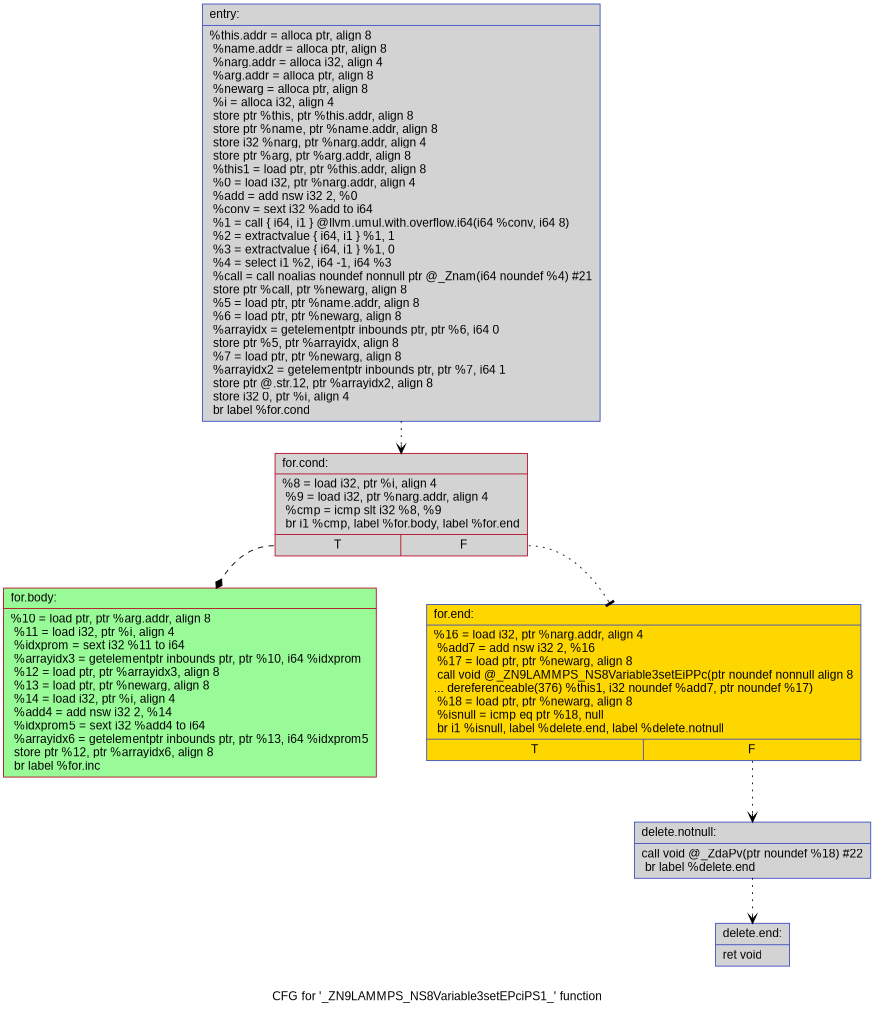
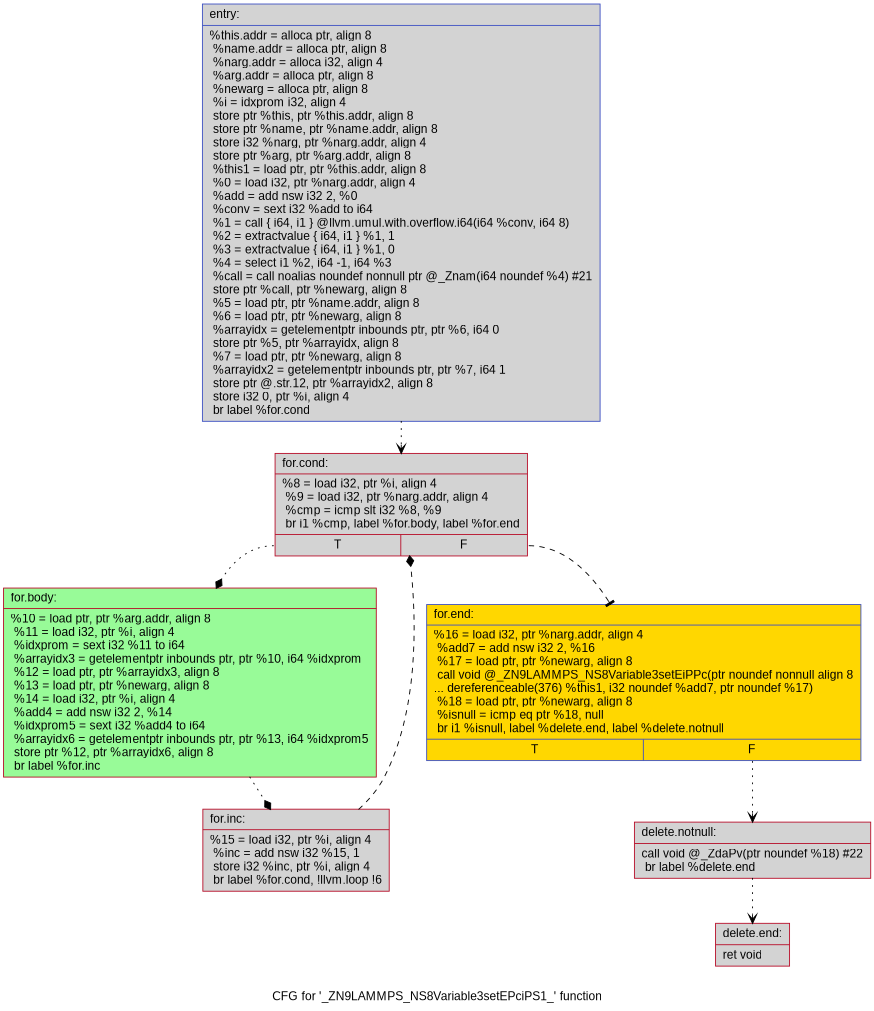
(272, 103) -> (278, 103)
(243, 555) -> (243, 555)
(575, 563) -> (575, 563)
none -> (296, 850)
(753, 850) -> (753, 850)
(753, 945) -> (753, 945)
